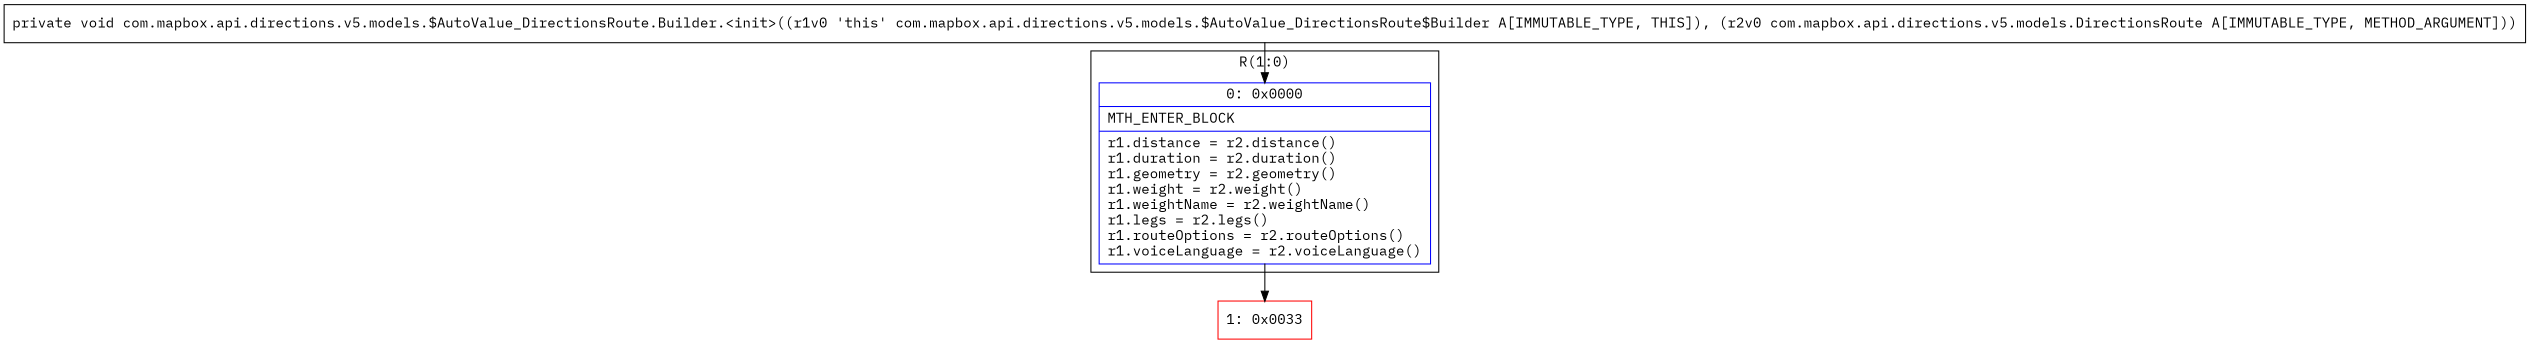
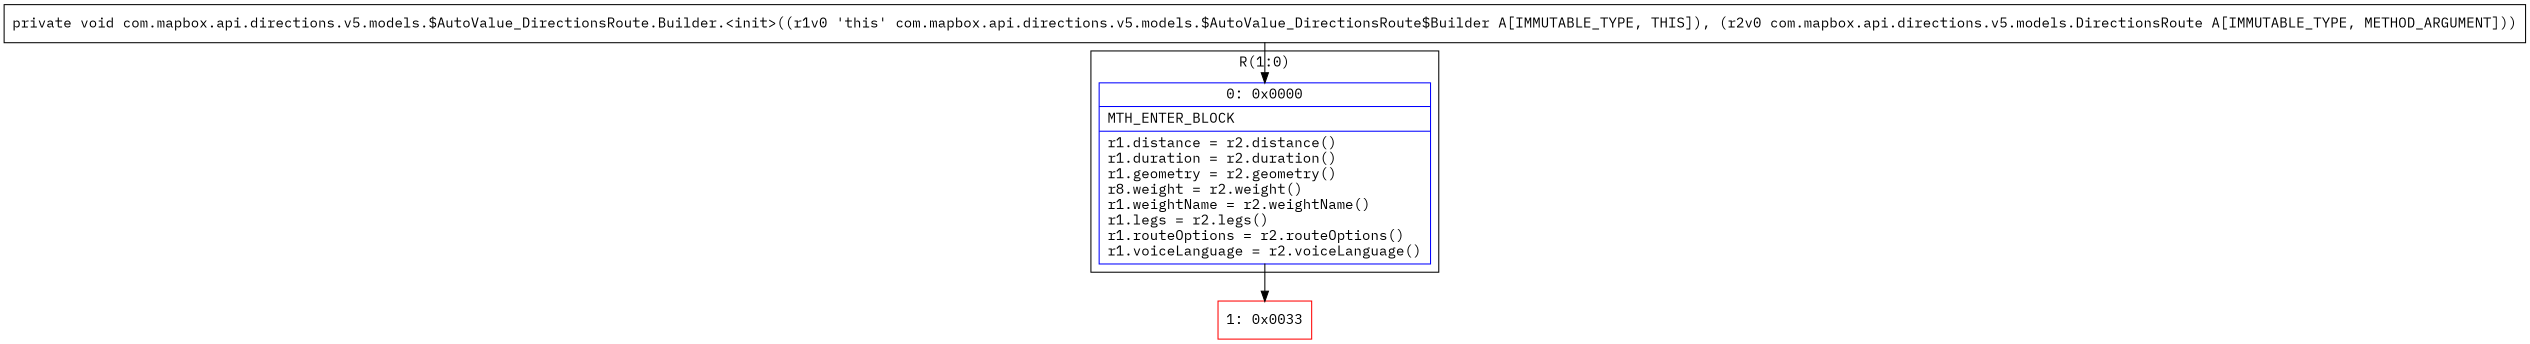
(1205, 189) -> (1205, 189)
